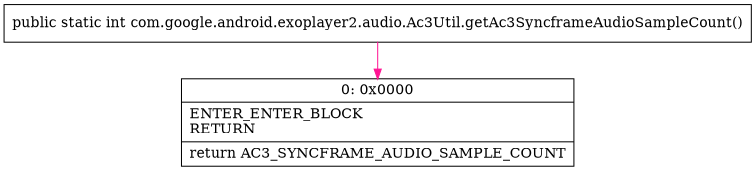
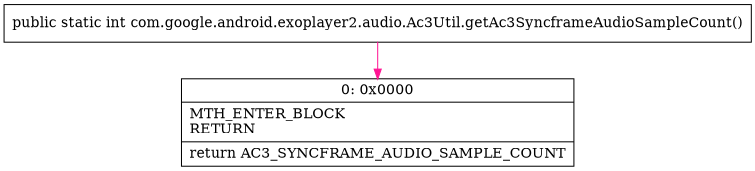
(277, 114) -> (268, 114)
